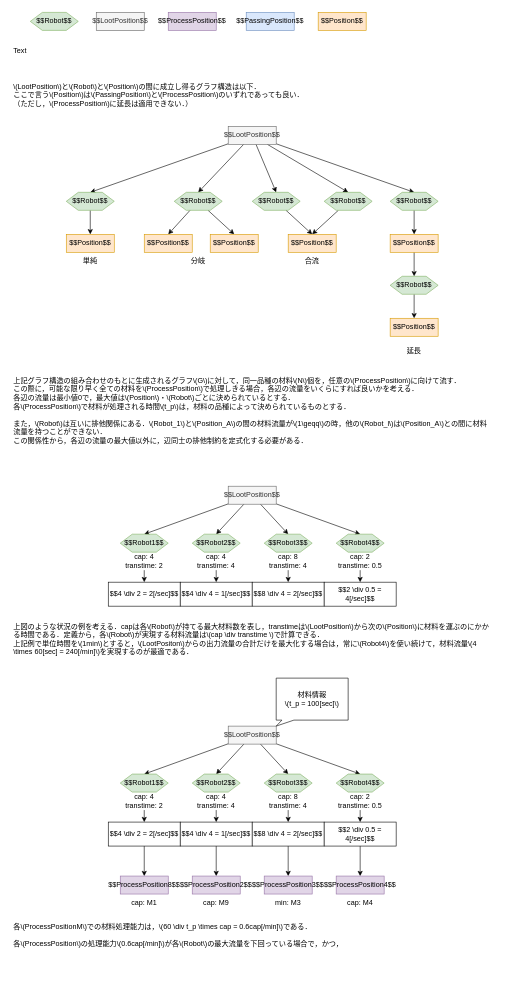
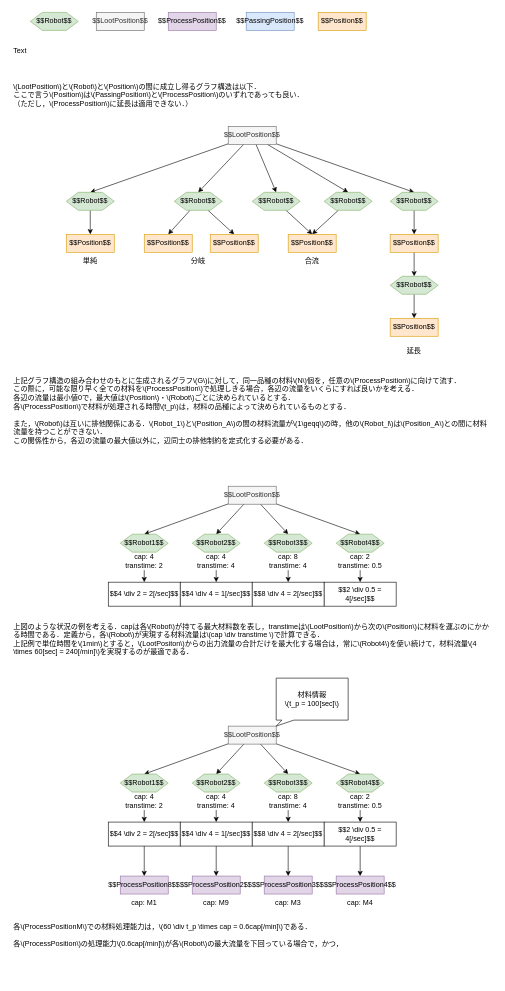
(288, 903) -> (288, 903)
